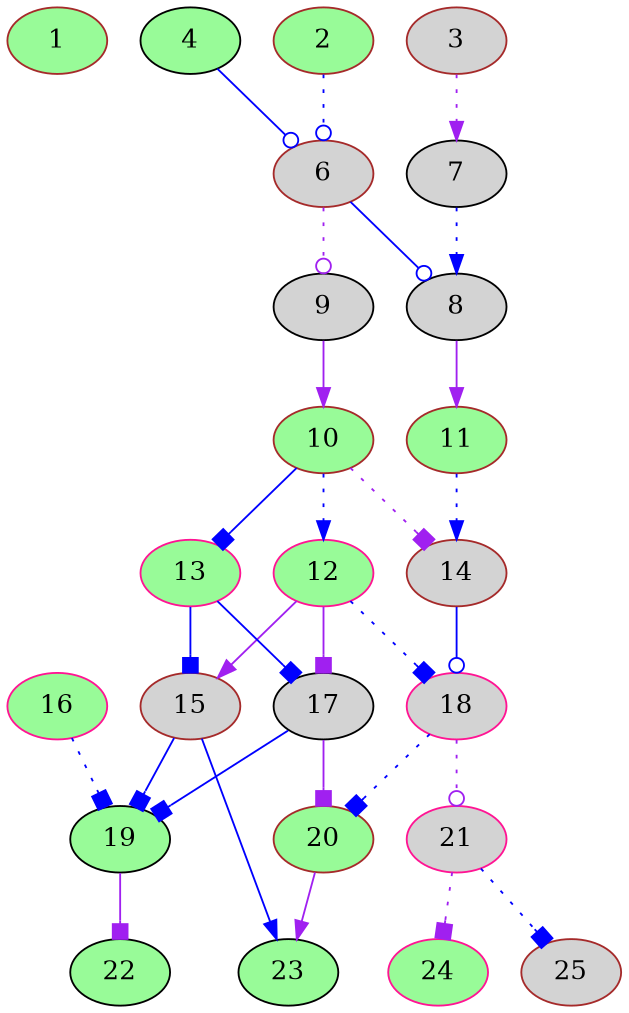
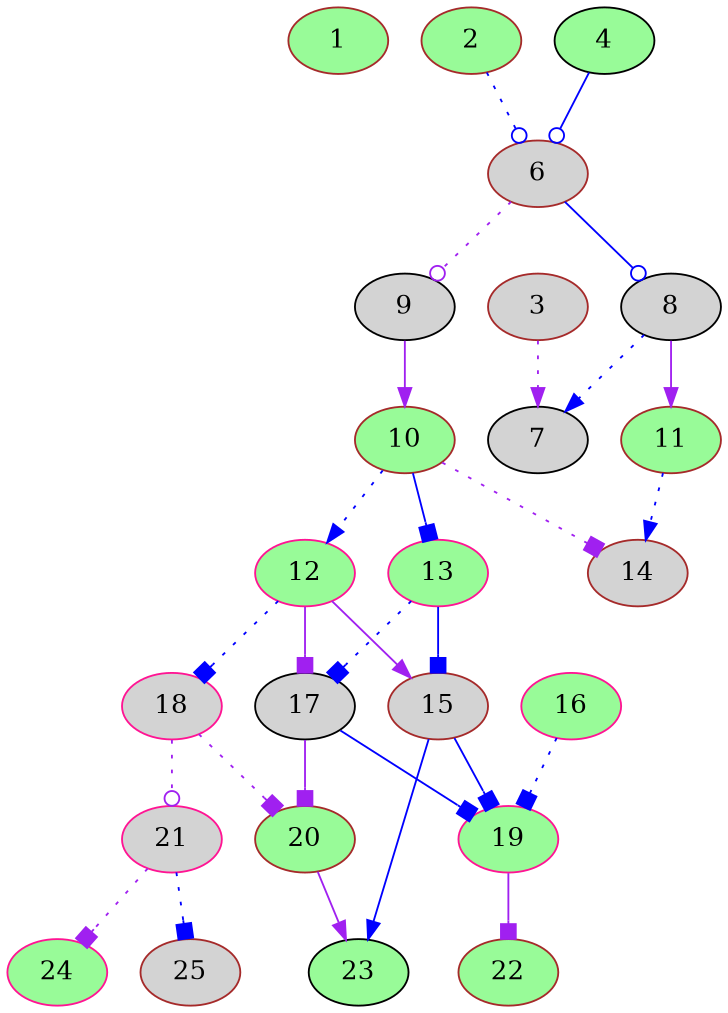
(457, 231) -> (611, 367)
(248, 631) -> (380, 631)
(457, 632) -> none
(397, 766) -> (232, 766)
(120, 839) -> (508, 839)
(120, 972) -> (508, 972)
